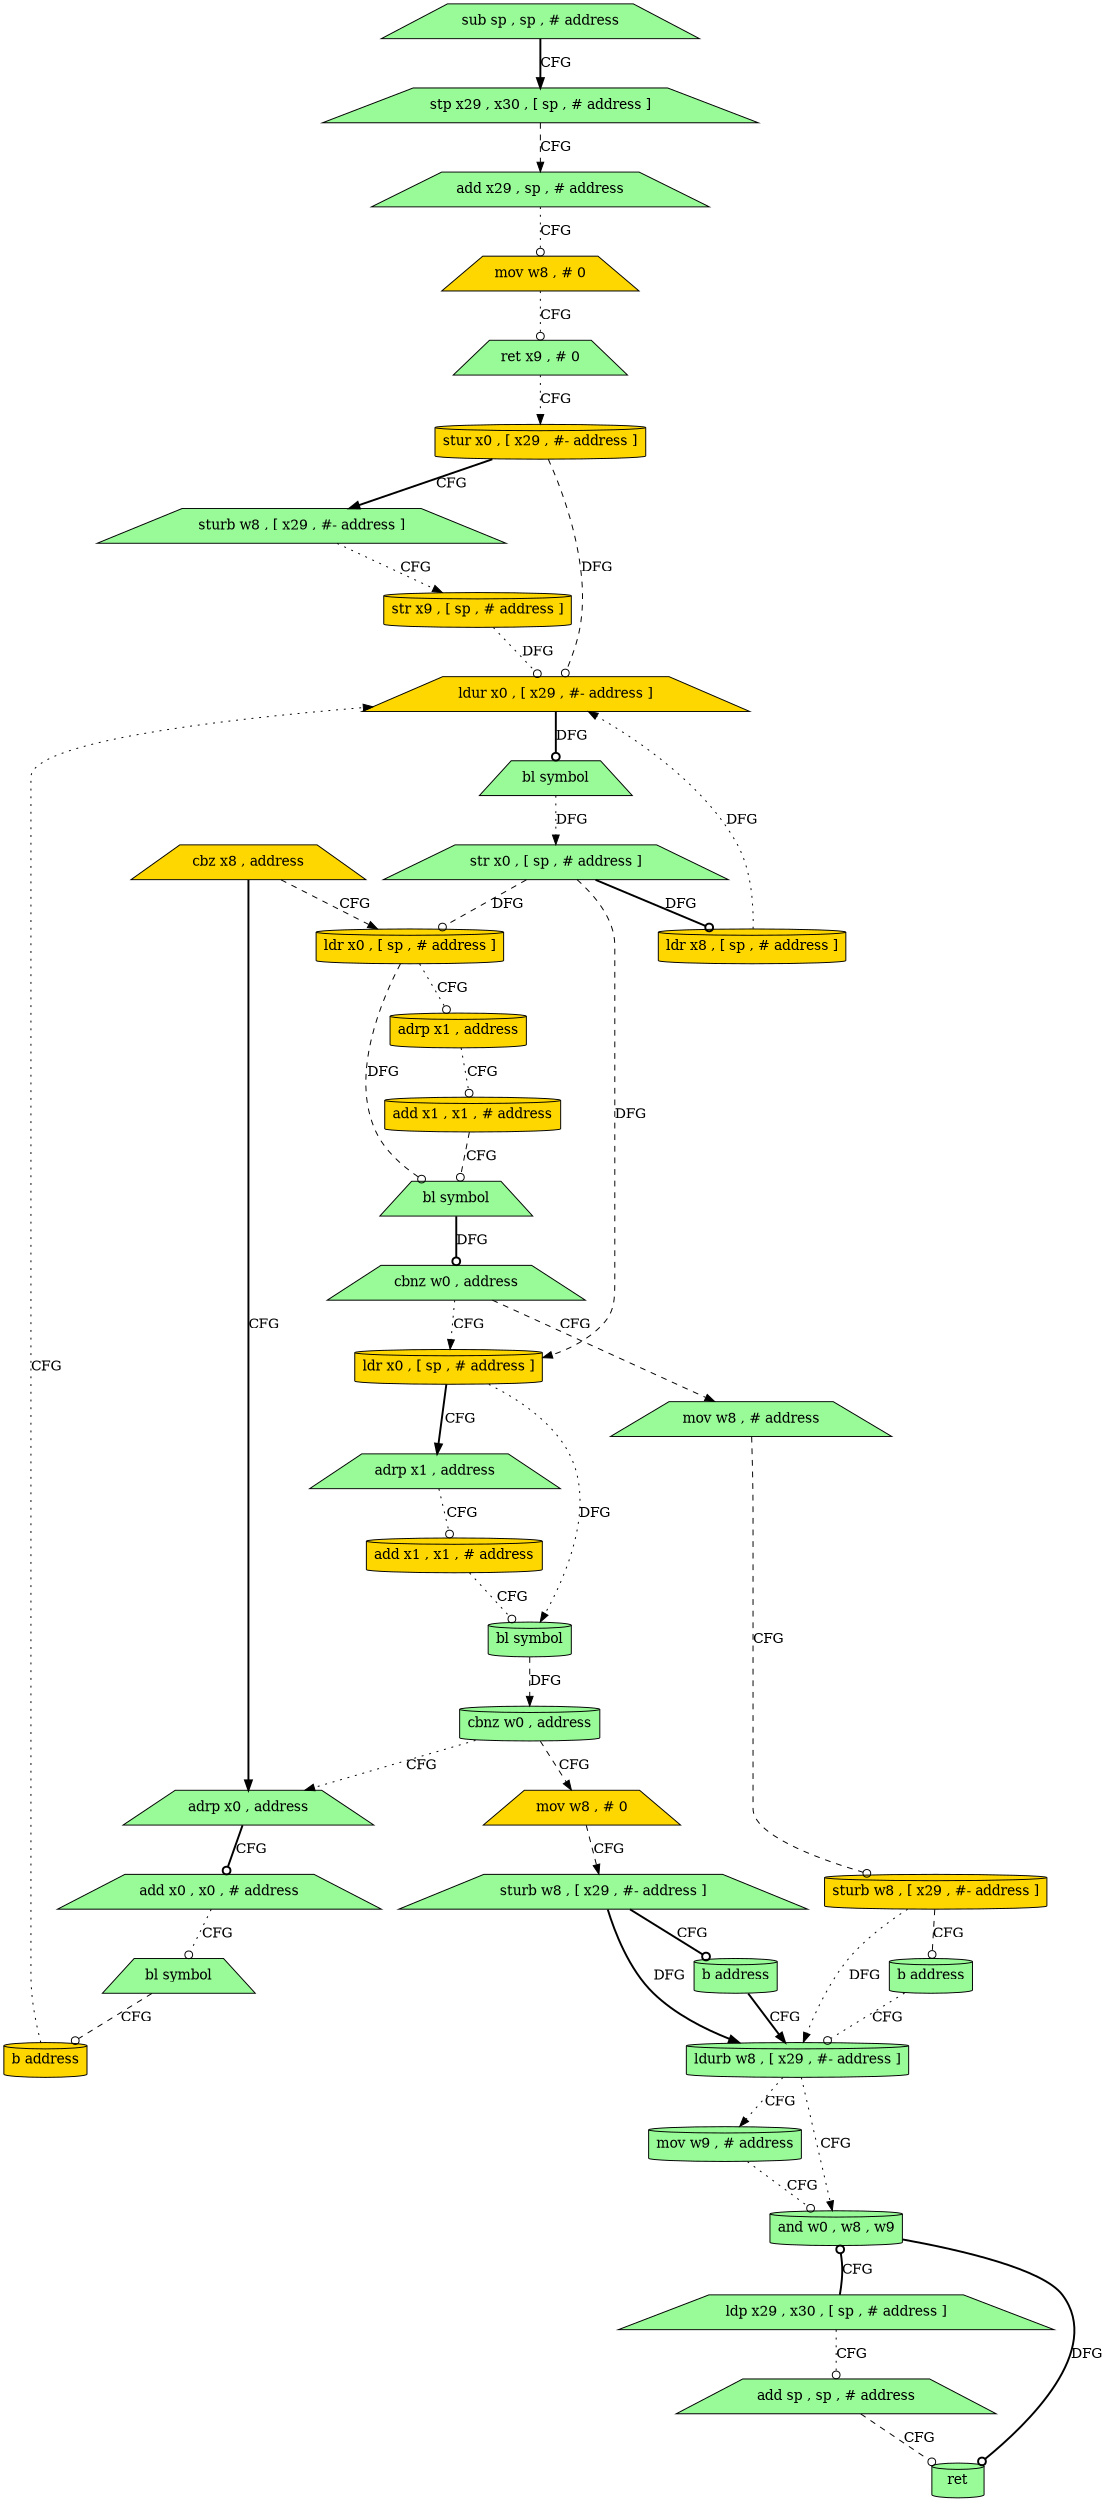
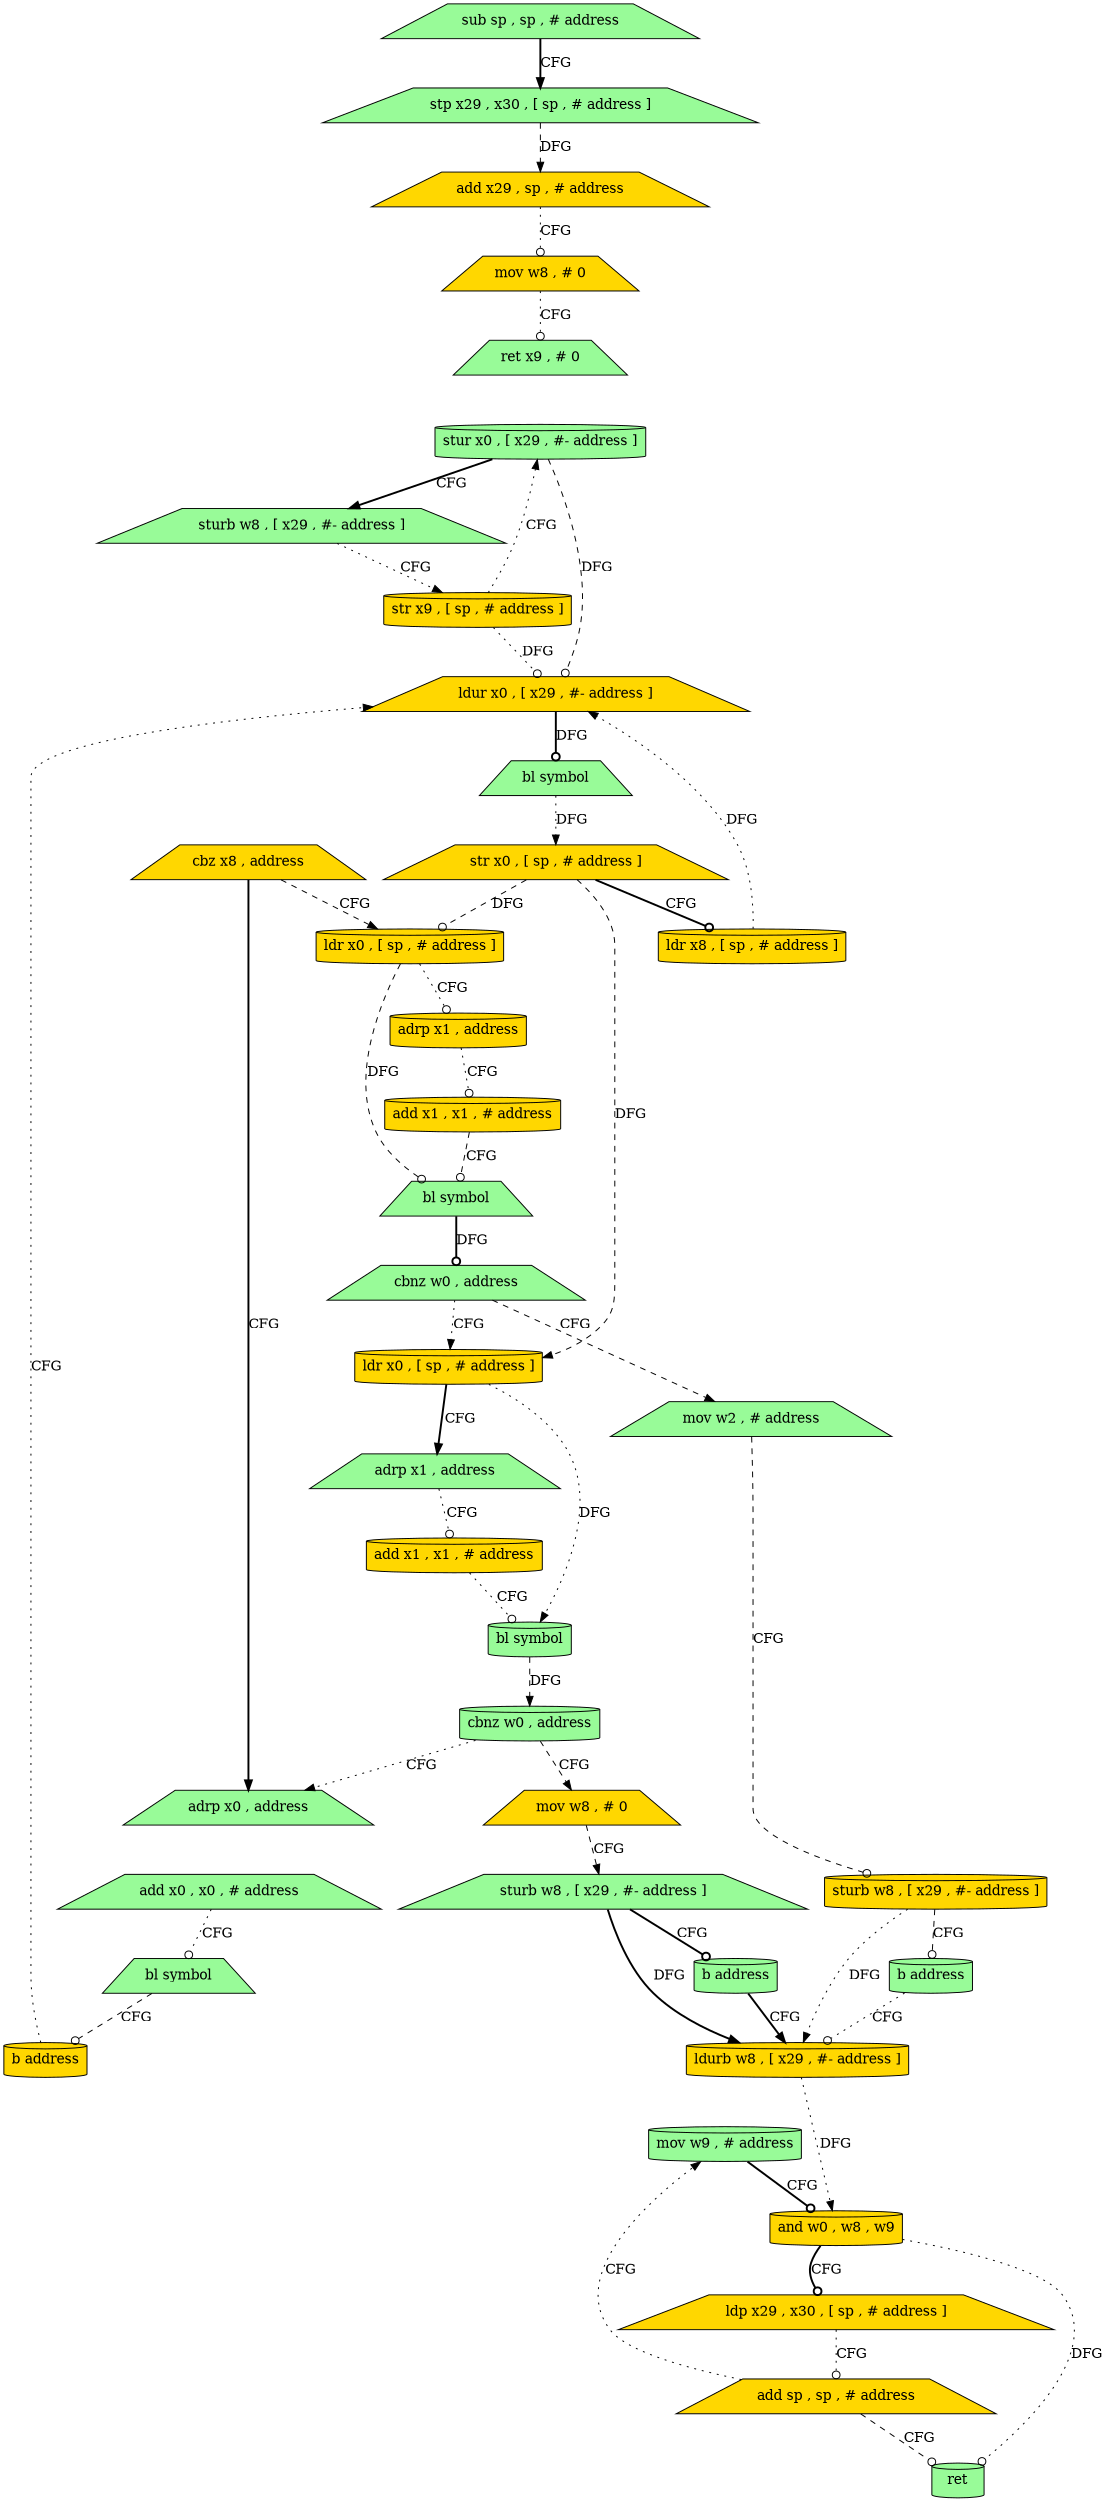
(556, 147) -> (556, 147)
(540, 189) -> (540, 189)
(540, 395) -> (518, 533)
(540, 442) -> (540, 442)
(556, 862) -> (556, 862)
(681, 904) -> (681, 904)
(751, 1419) -> (751, 1419)
(235, 1846) -> none
(797, 2060) -> (797, 2060)
(765, 2098) -> (599, 2303)
(836, 2144) -> (836, 2144)
(777, 2184) -> (777, 2184)
(836, 2228) -> (836, 2228)
(842, 2274) -> (810, 2266)
(1068, 2307) -> (1068, 2307)
(836, 2312) -> (836, 2312)
(836, 2396) -> (836, 2396)
